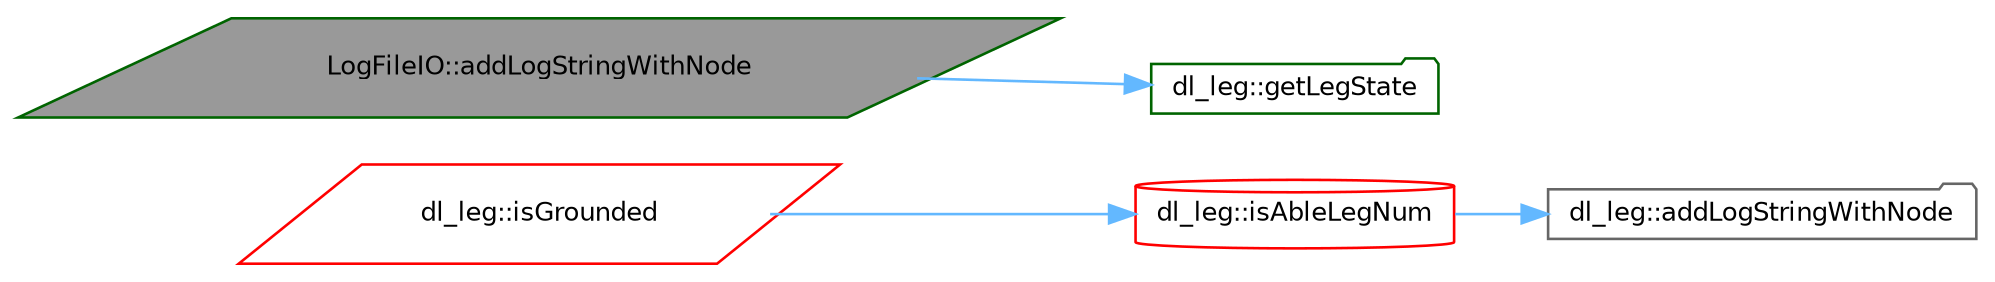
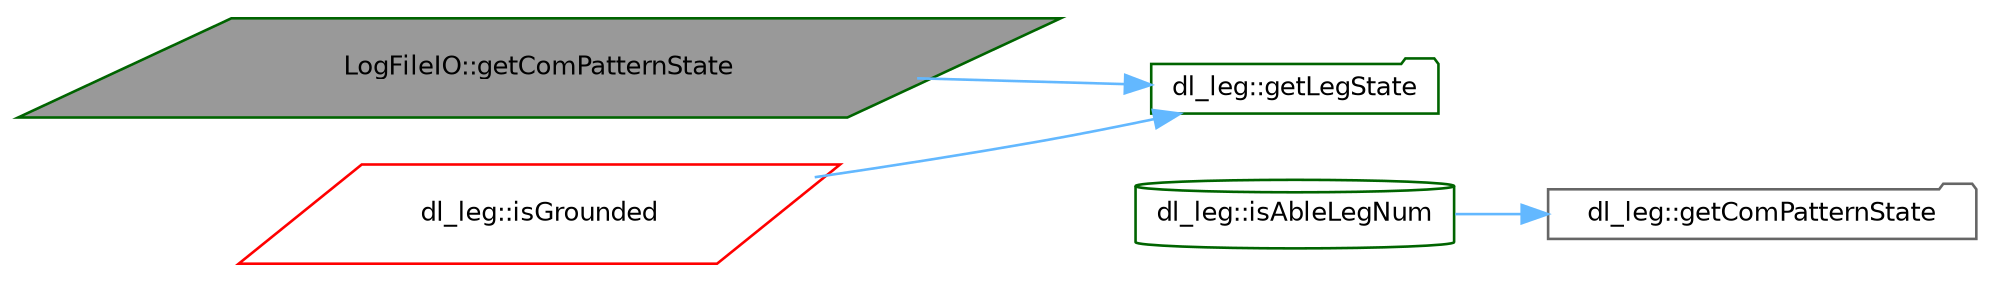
(539, 68) -> (539, 68)
(939, 214) -> (985, 151)
(1295, 214) -> (1295, 214)
(1762, 214) -> (1762, 214)
